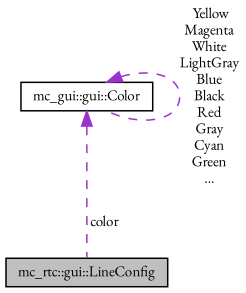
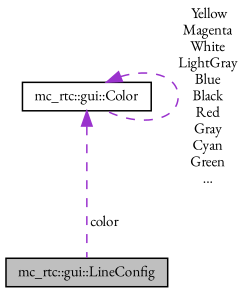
(87, 97) -> (87, 97)
